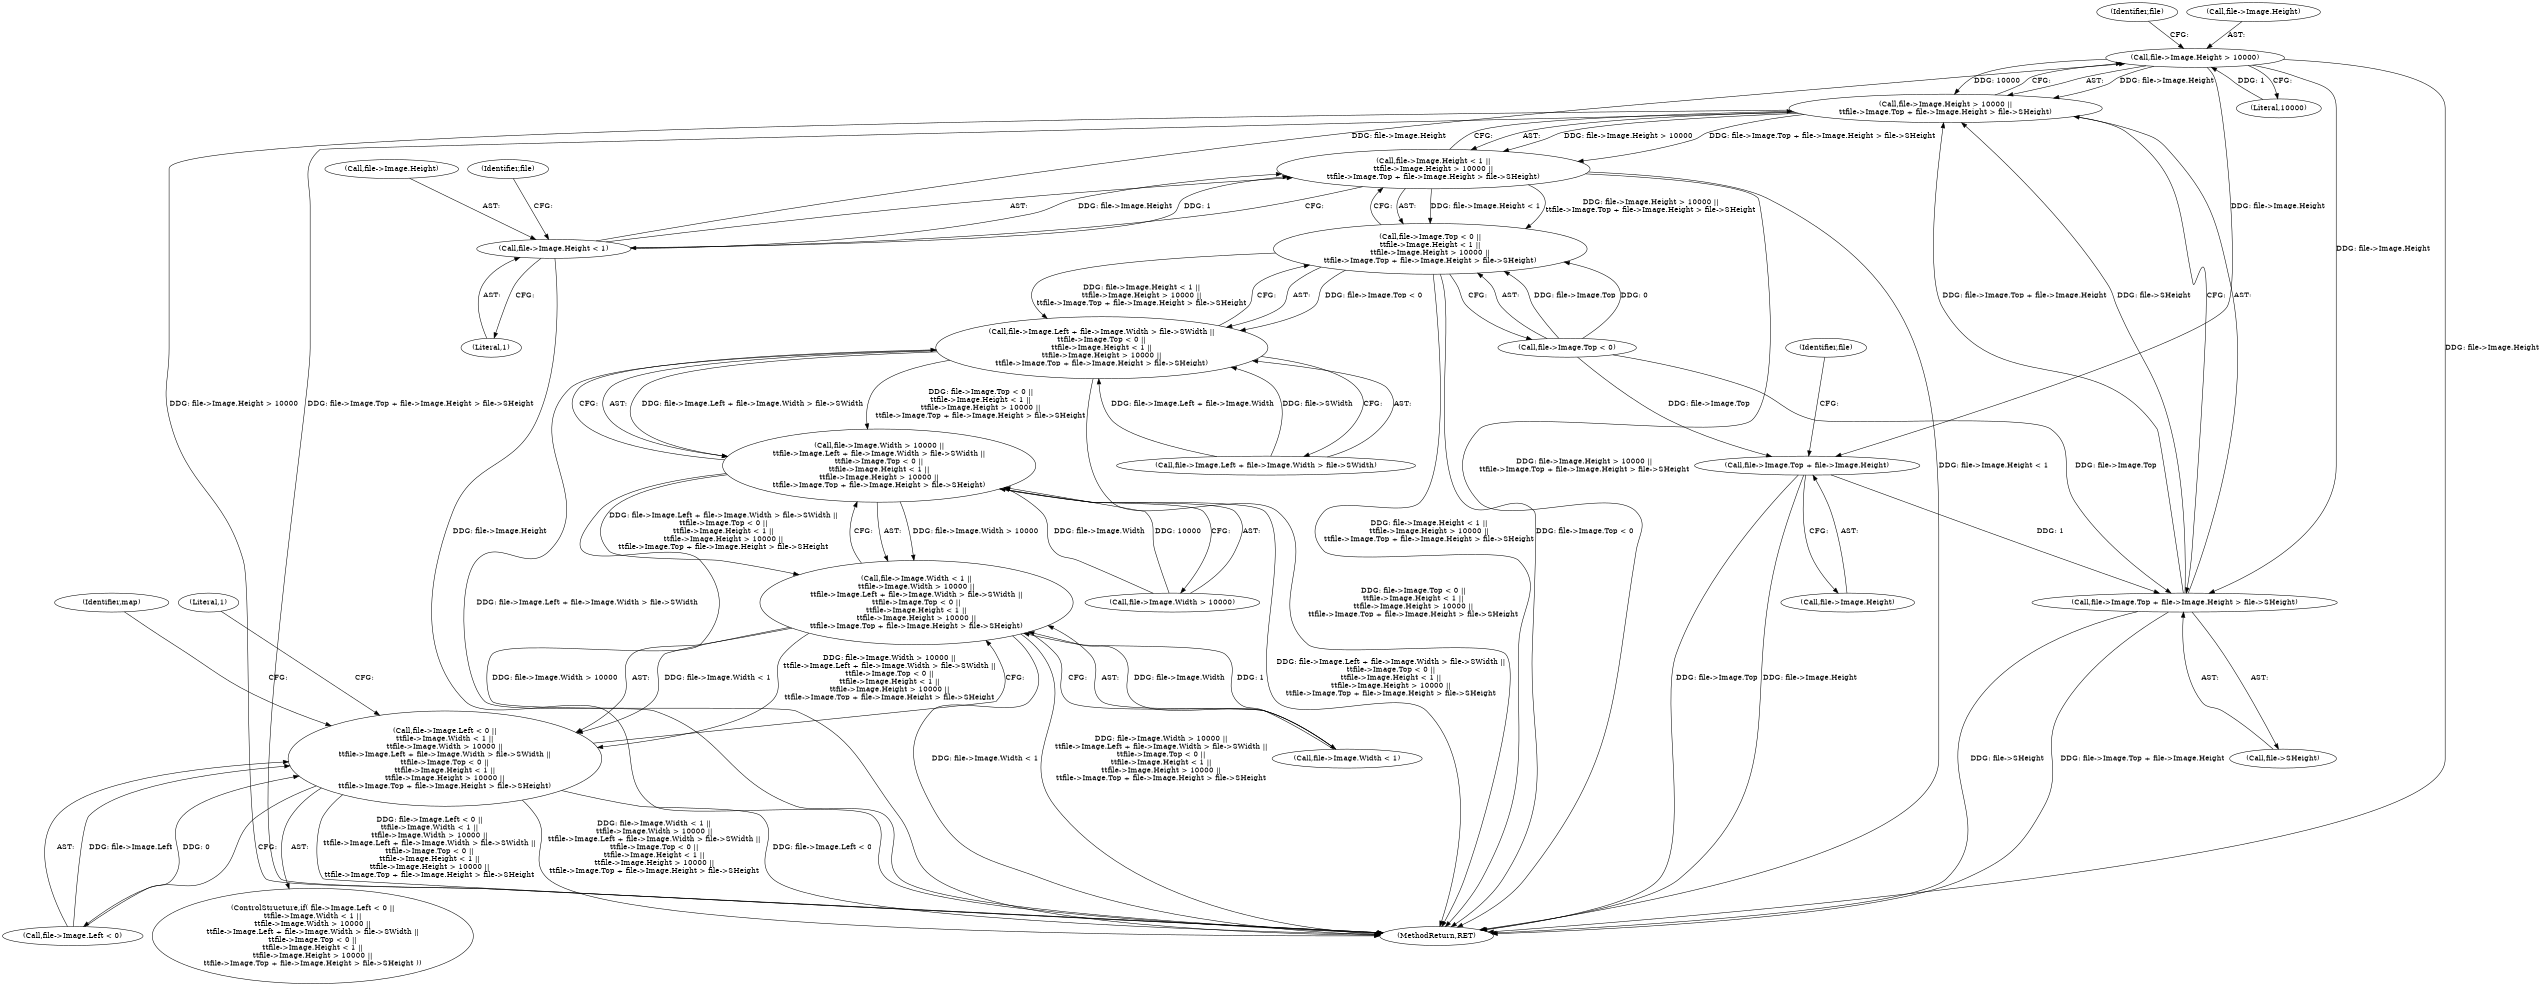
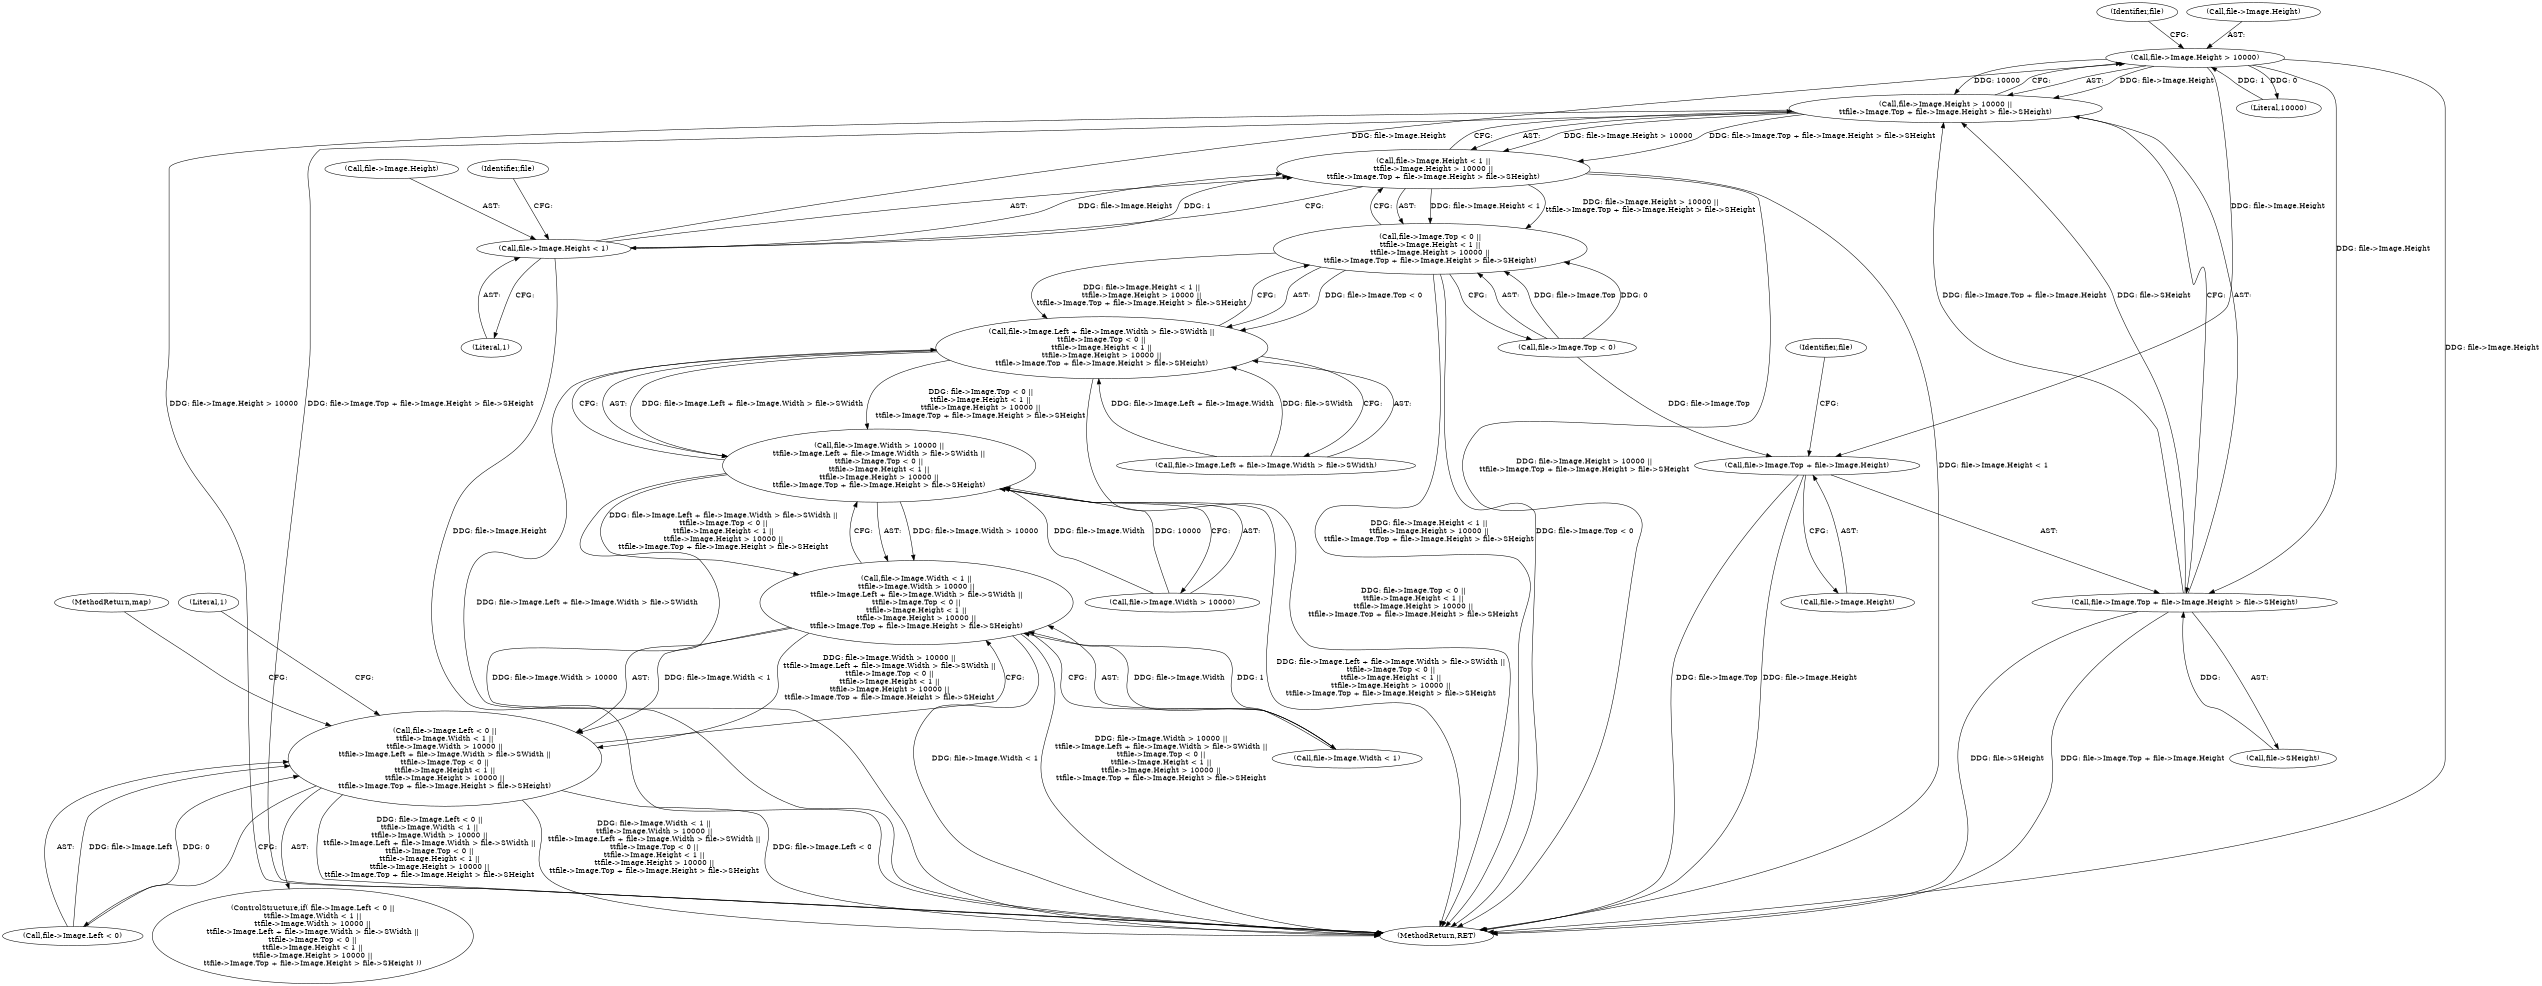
(2284, 81) -> (2284, 81)
(1930, 421) -> none
(2050, 531) -> (2050, 531)
(112, 603) -> (112, 603)
(2211, 678) -> (2211, 678)
